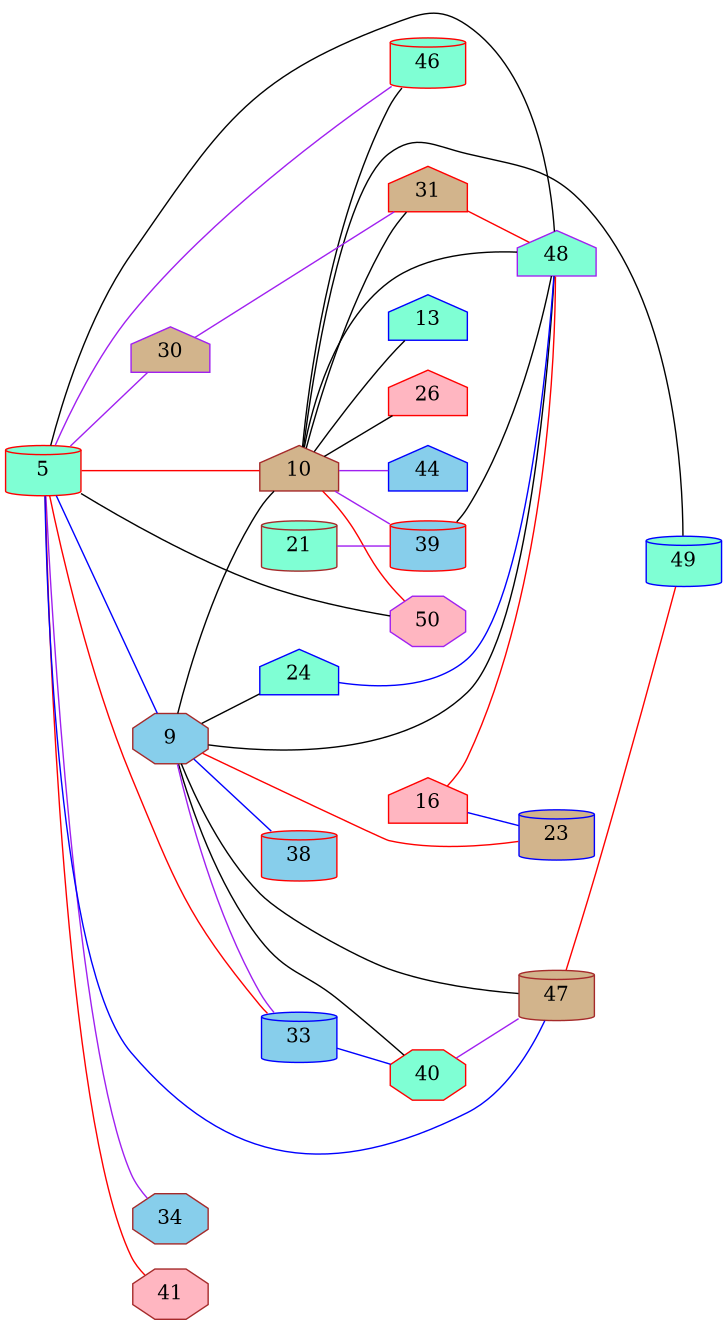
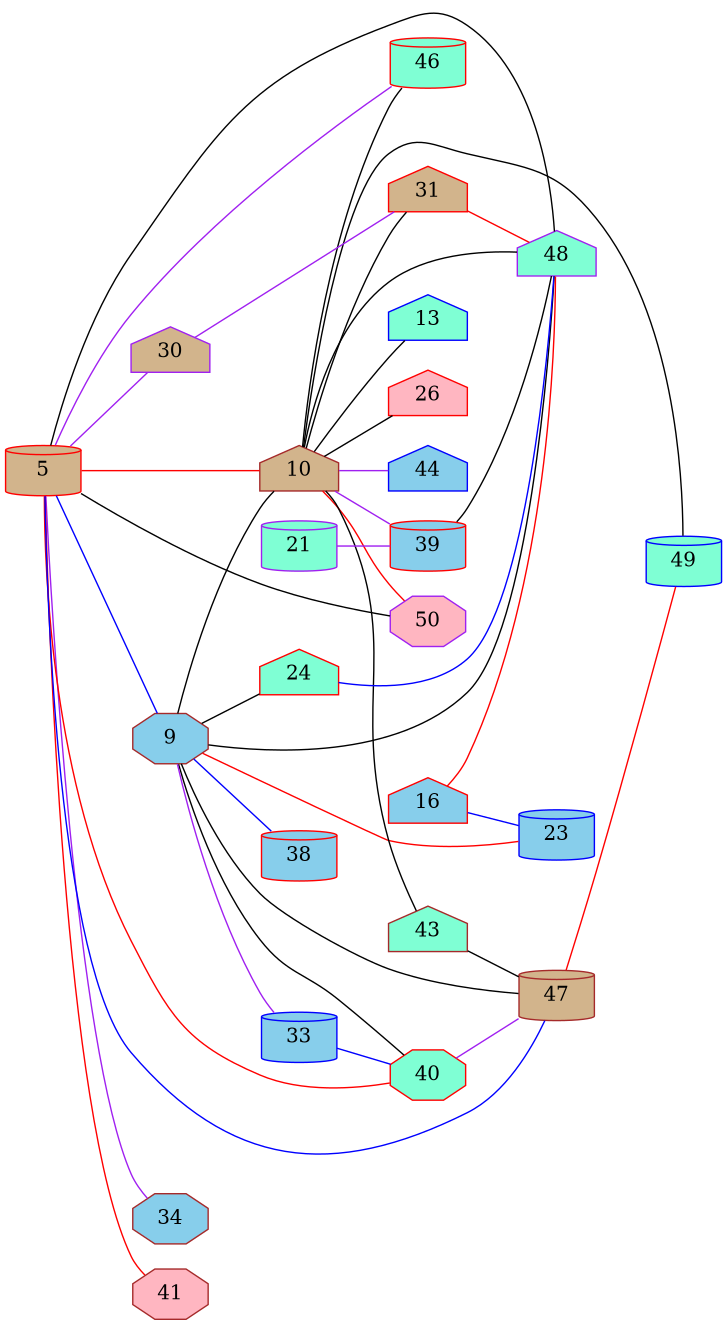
(43, 471) -> (43, 471)
(299, 546) -> (299, 546)
(299, 674) -> (299, 674)
(128, 768) -> (104, 880)
(428, 803) -> (428, 803)
(557, 835) -> (557, 835)
none -> (428, 931)
